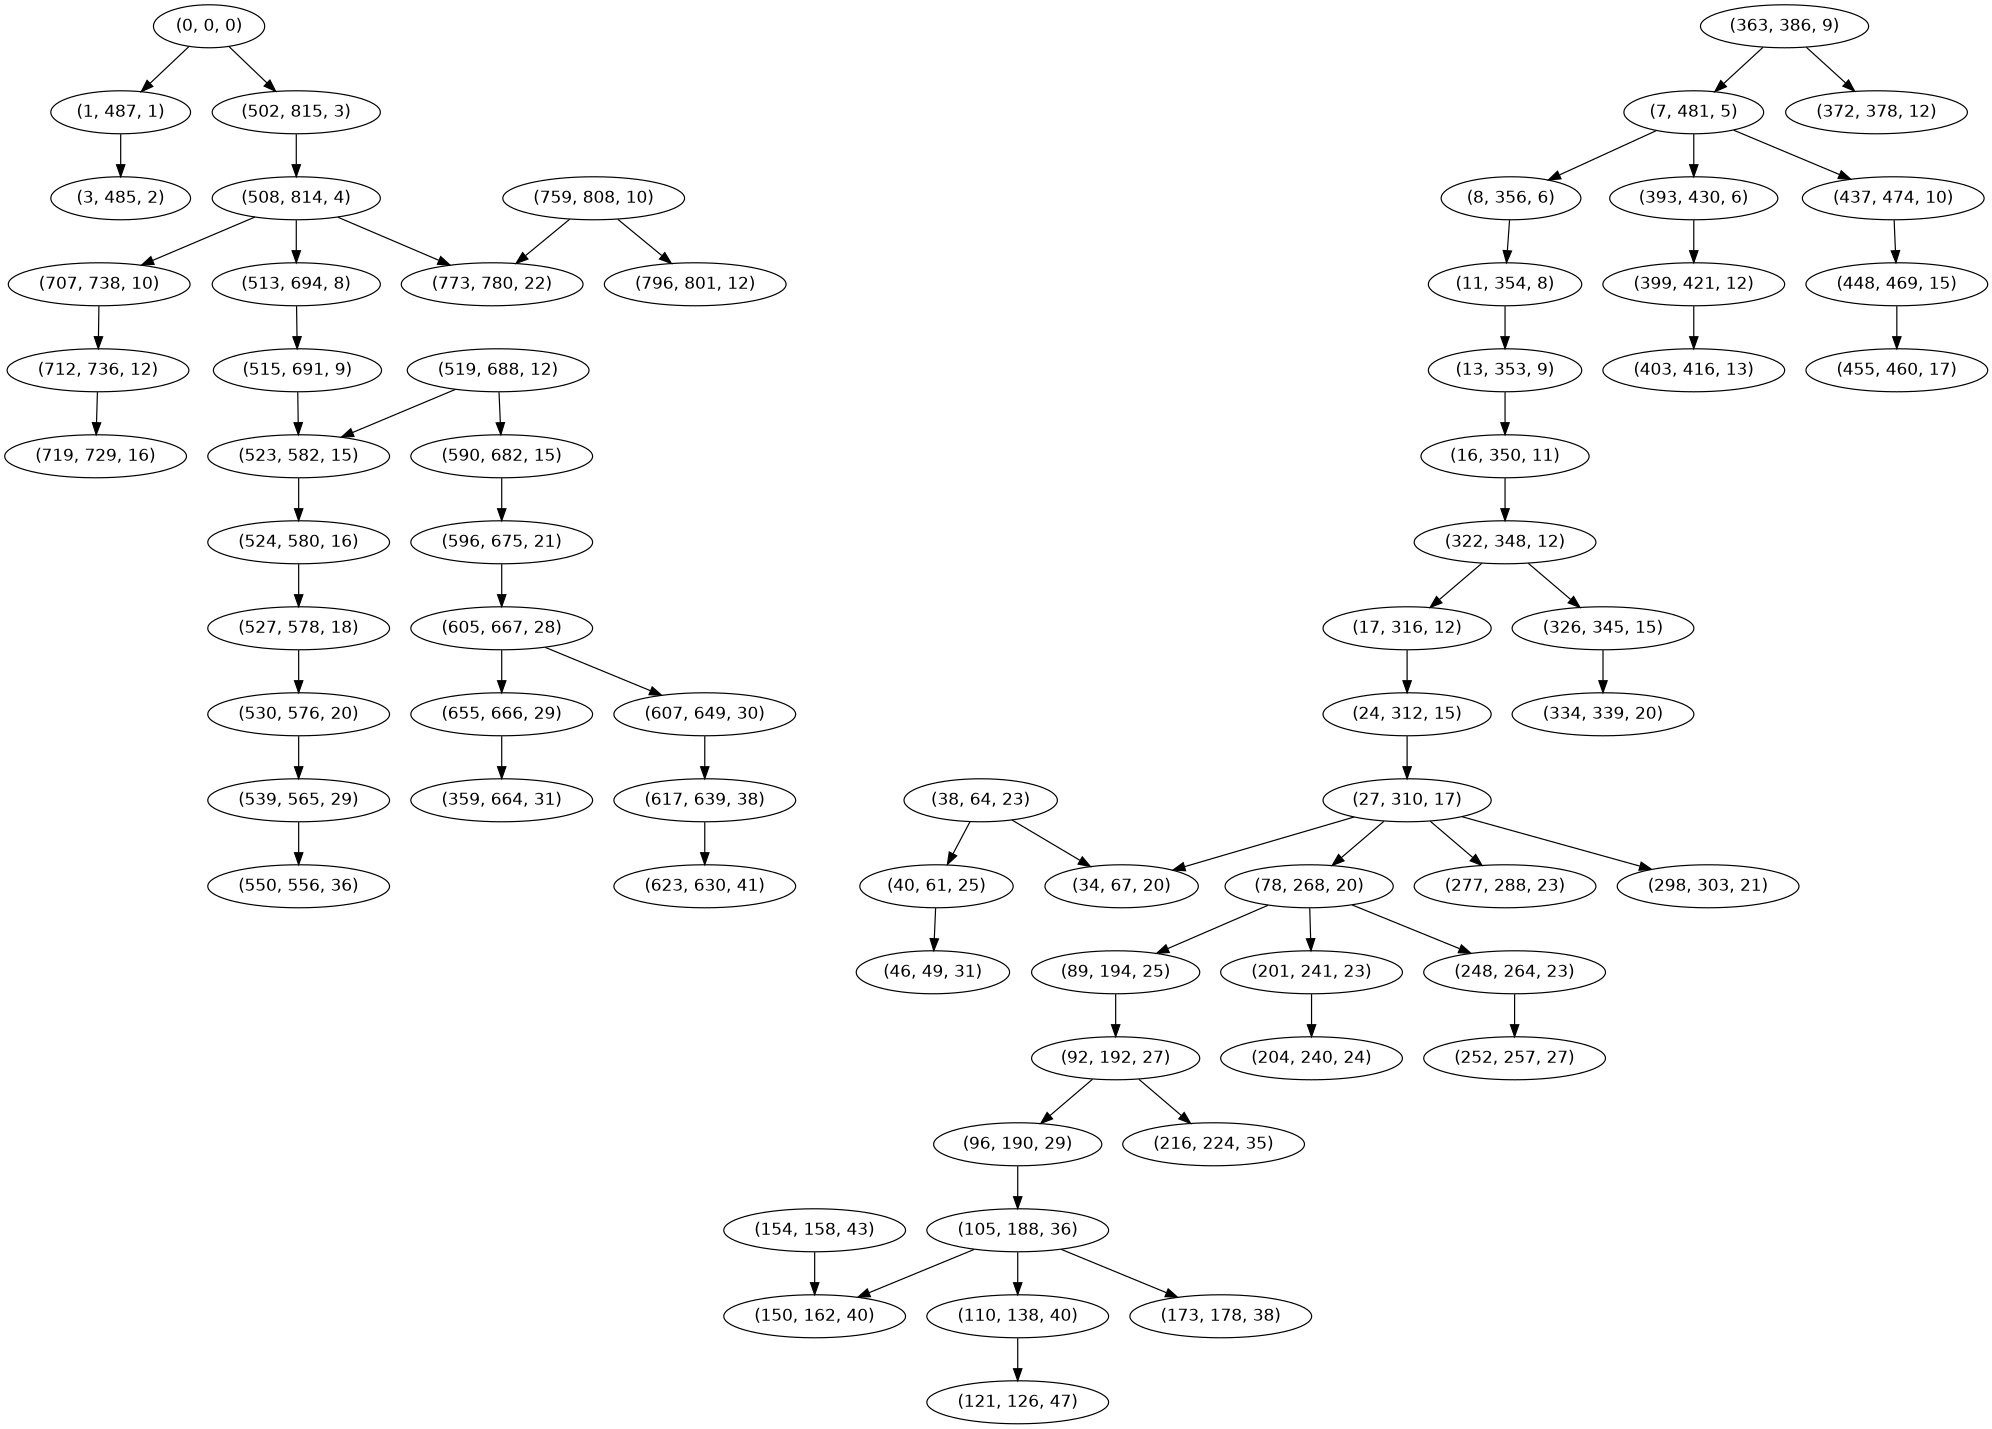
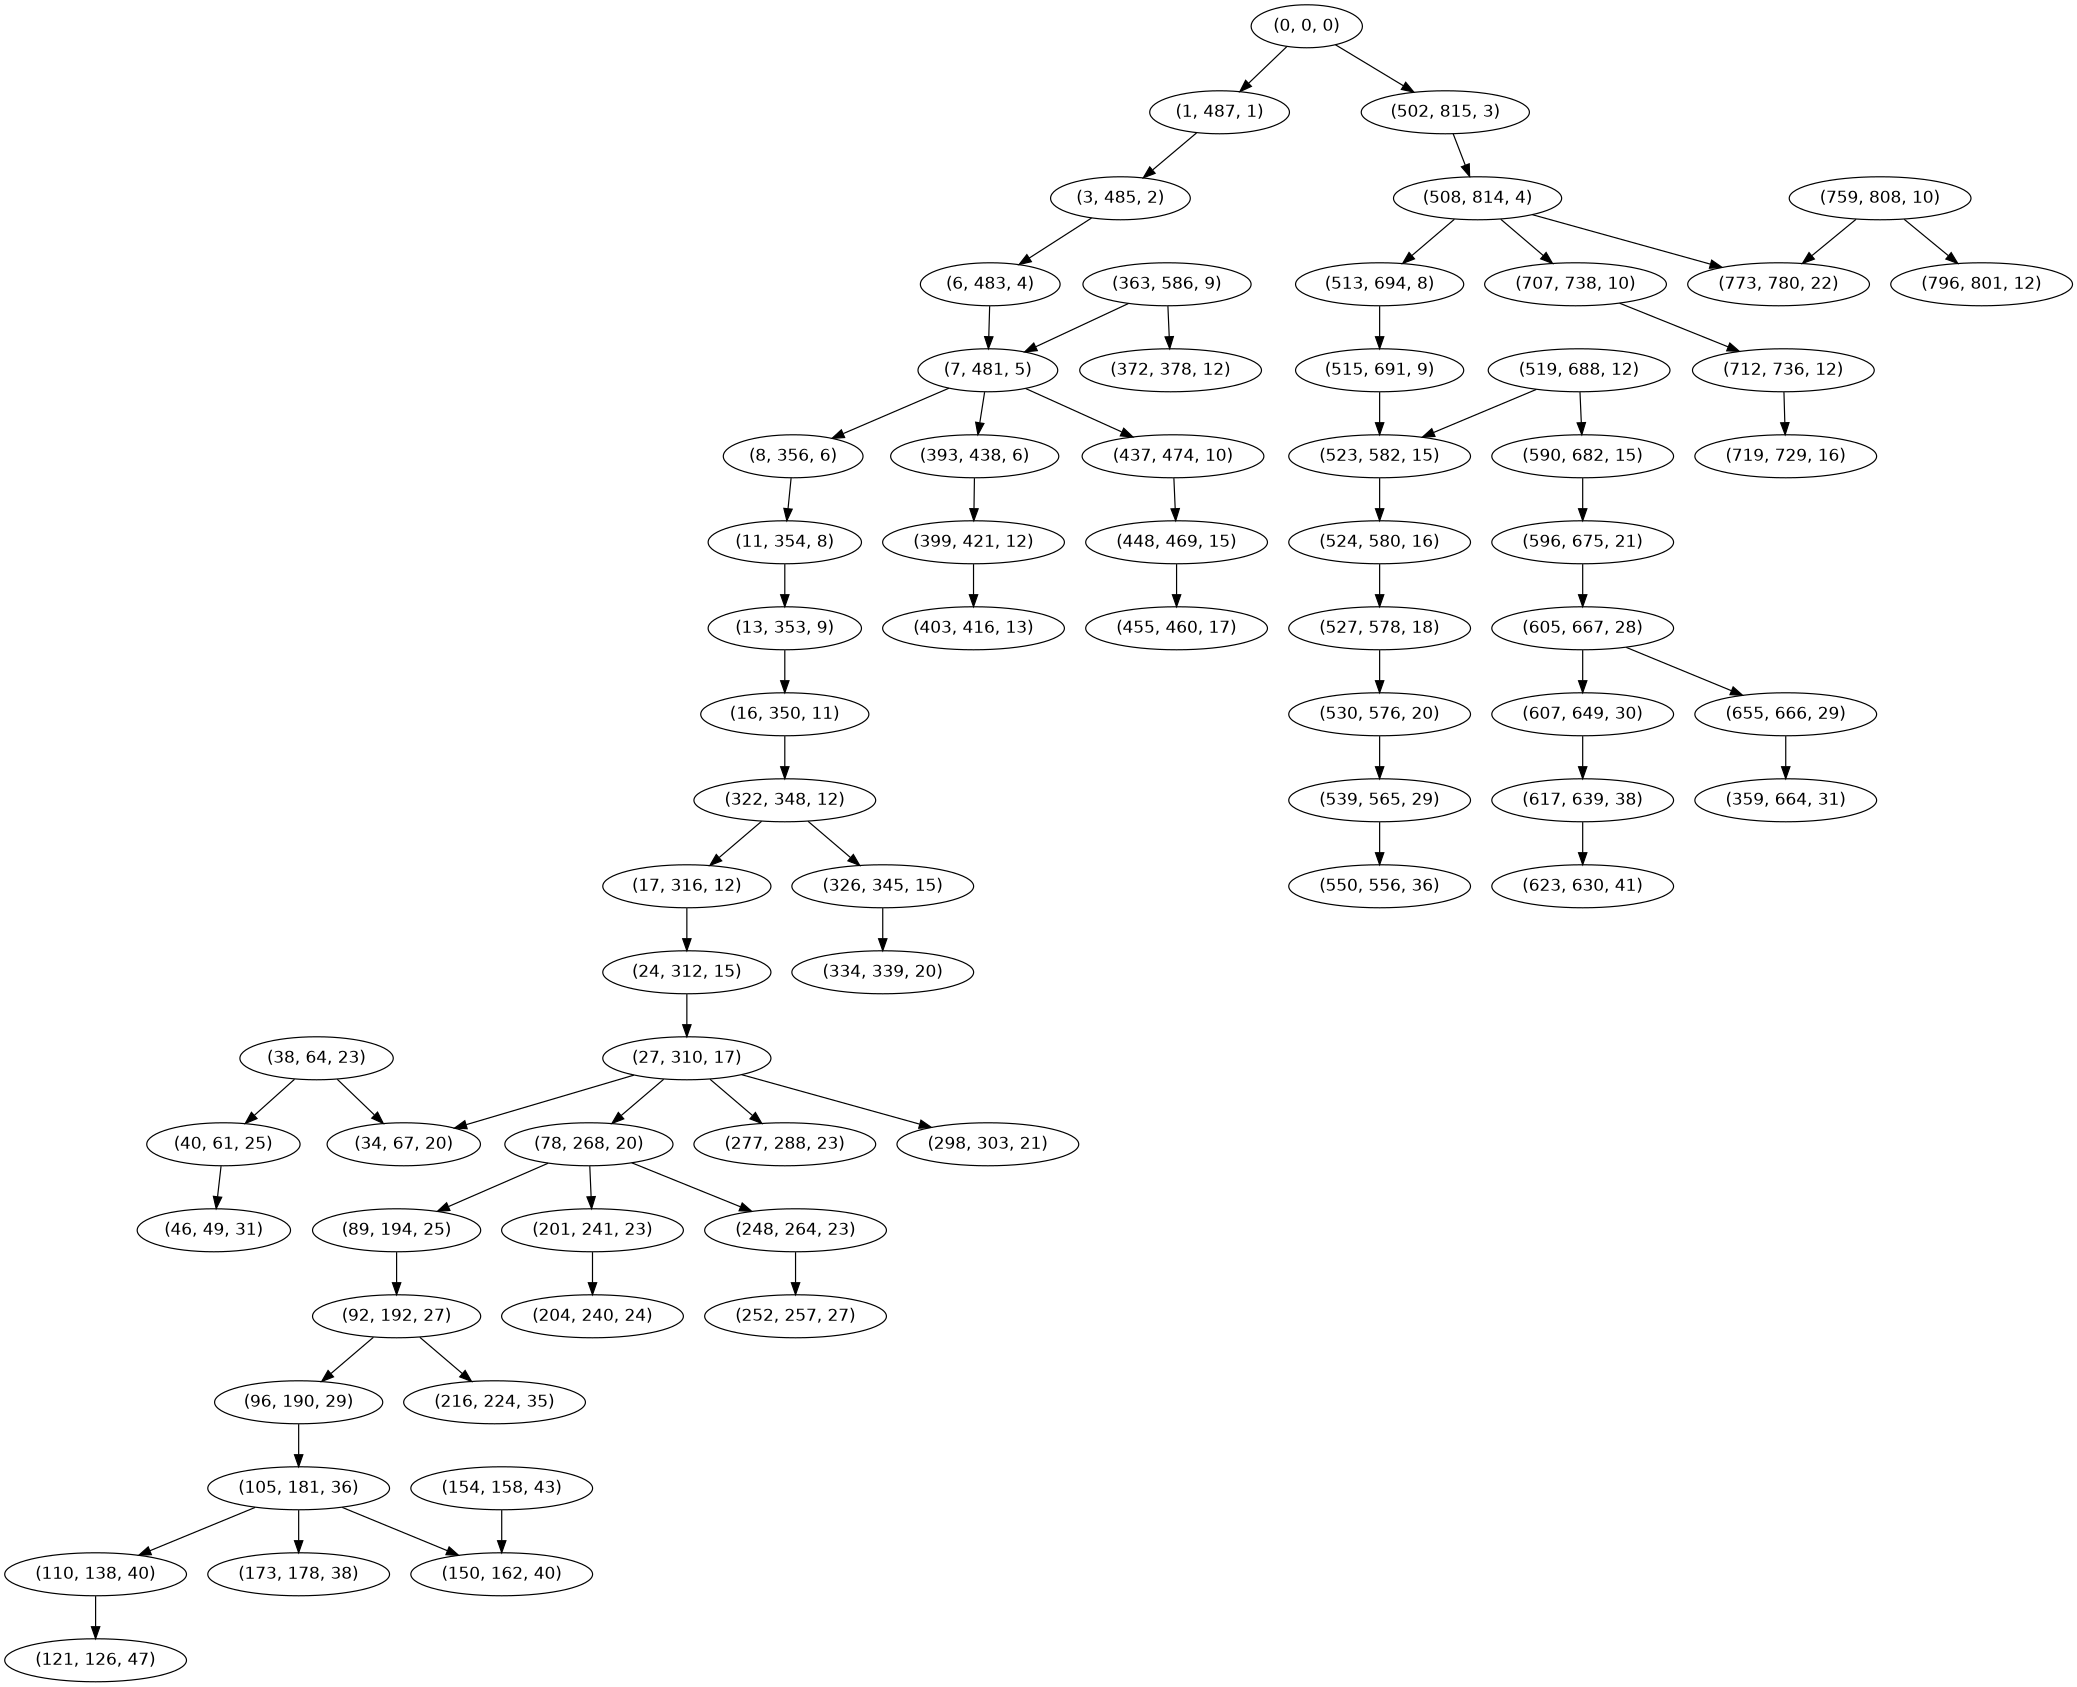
(1784, 26) -> (1167, 284)
(1694, 198) -> (975, 456)
none -> (990, 284)
(1018, 1230) -> (299, 1488)
